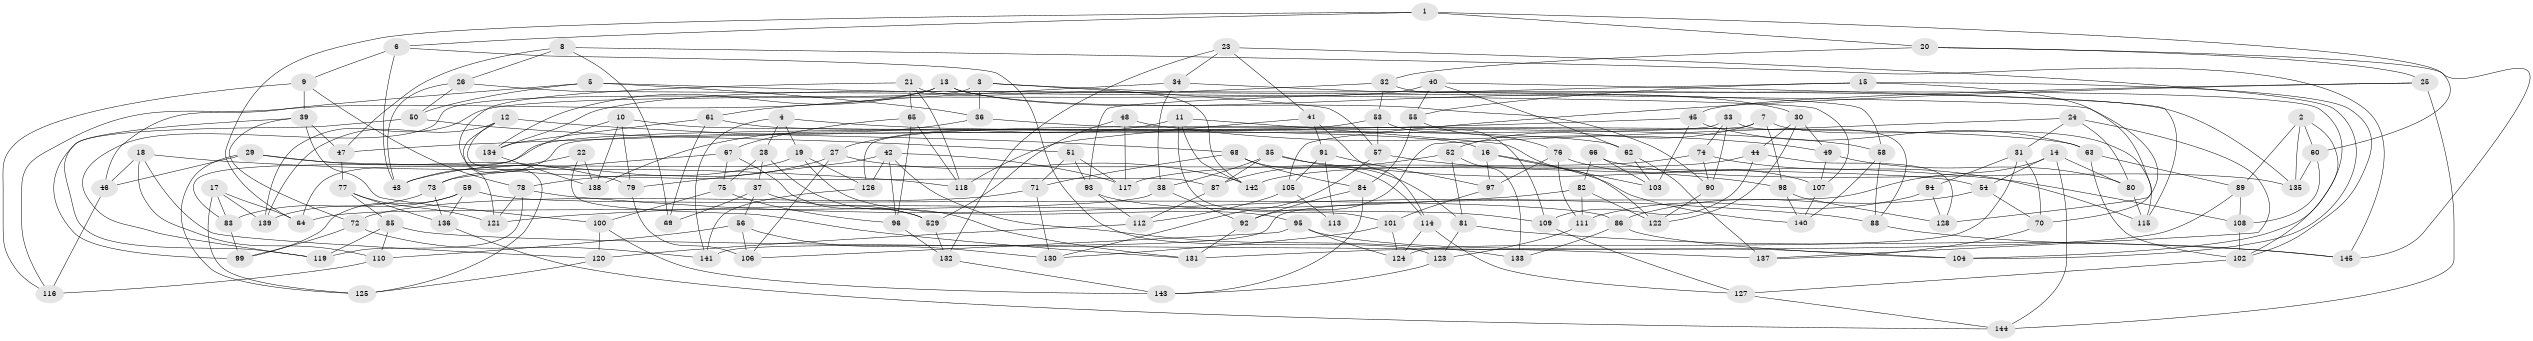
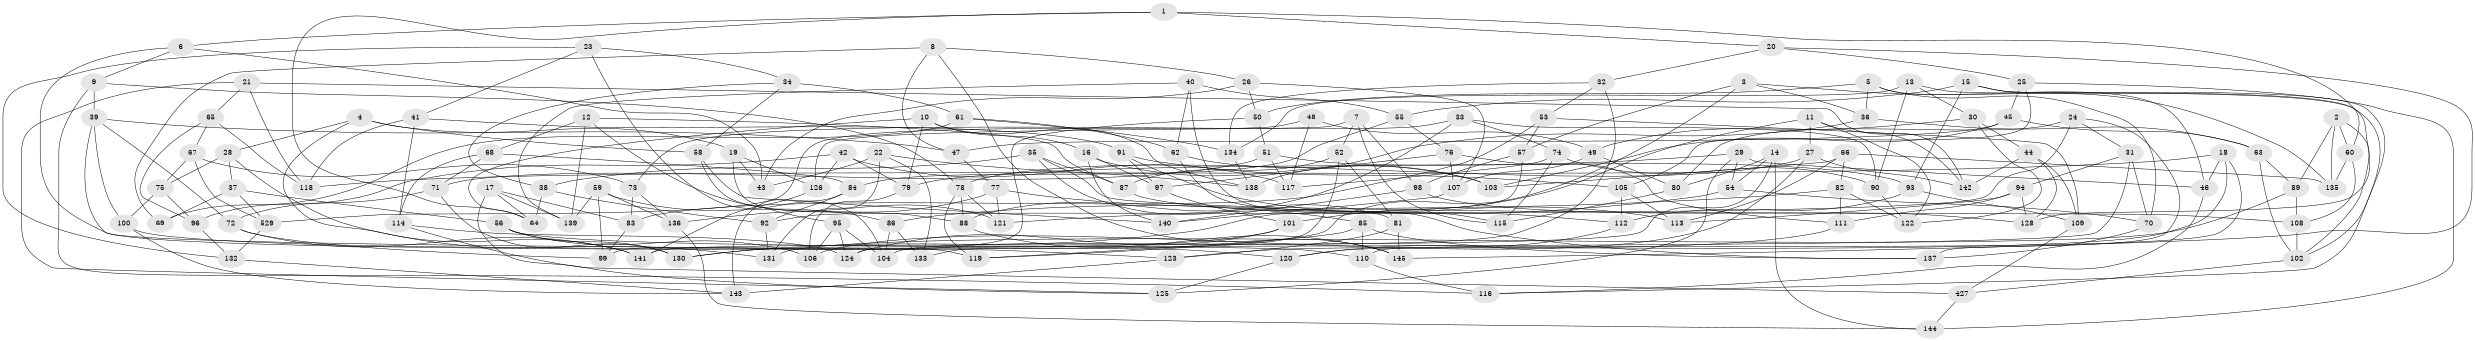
none -> (1780, 190)
none -> (1851, 211)
(1097, 230) -> (930, 194)
(1741, 294) -> (1962, 294)
